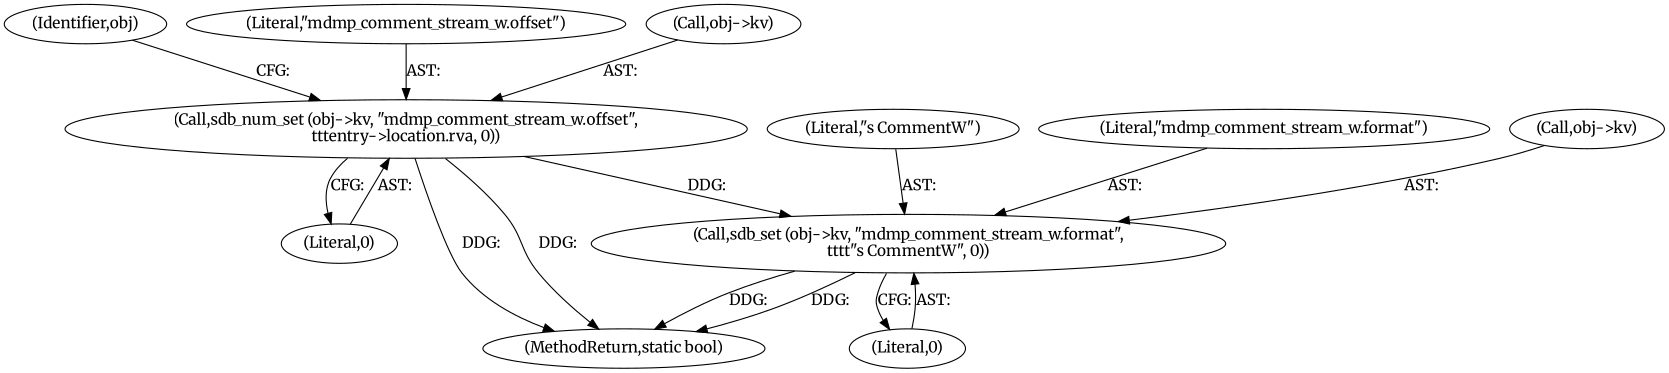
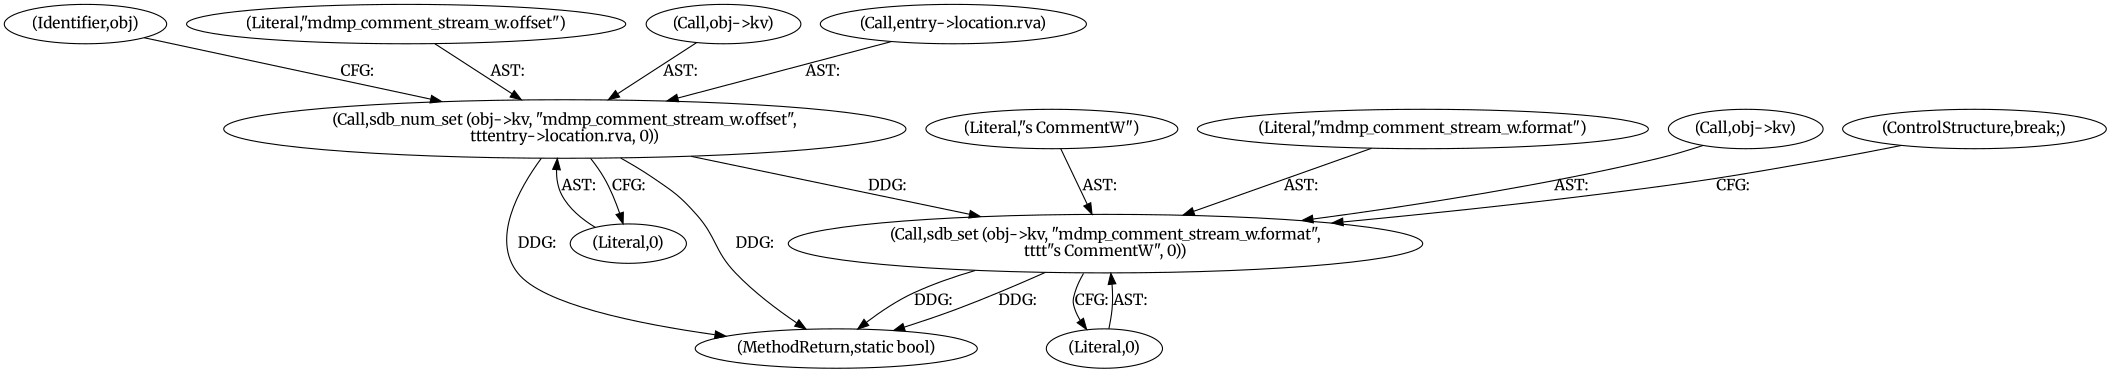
none -> (953, 24)
none -> (1974, 129)
